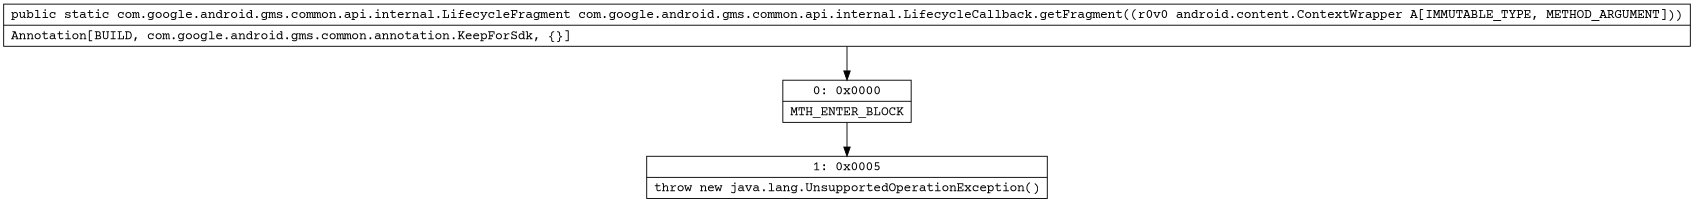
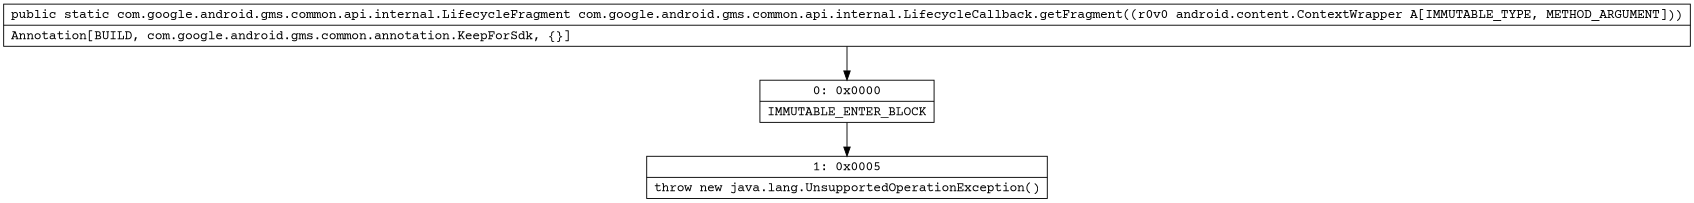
(847, 111) -> (847, 111)
